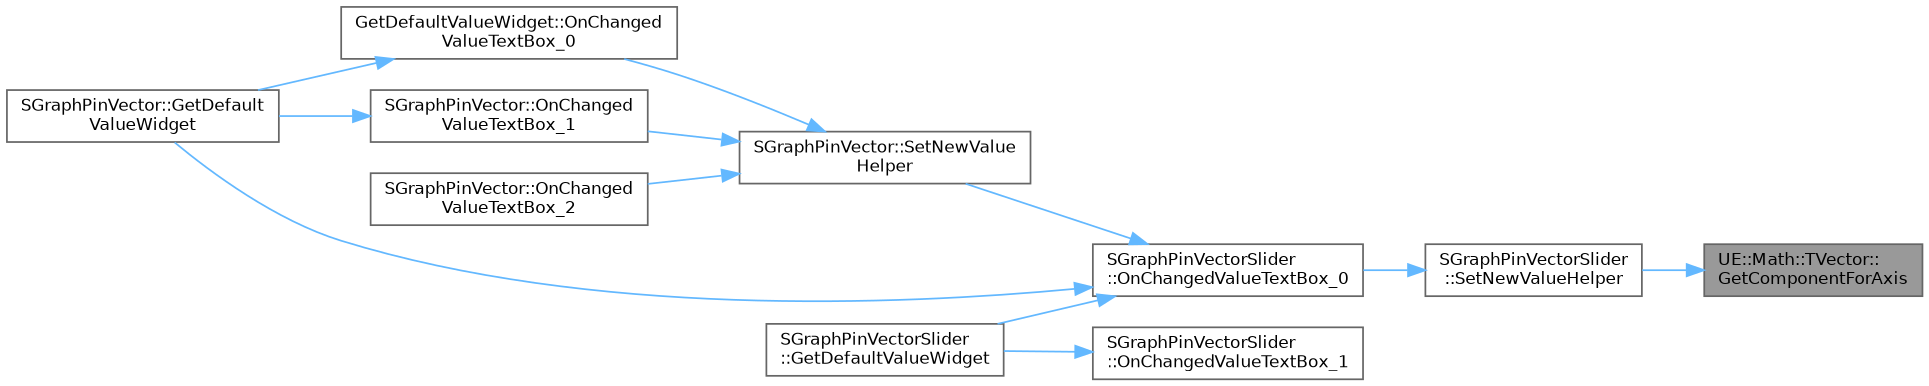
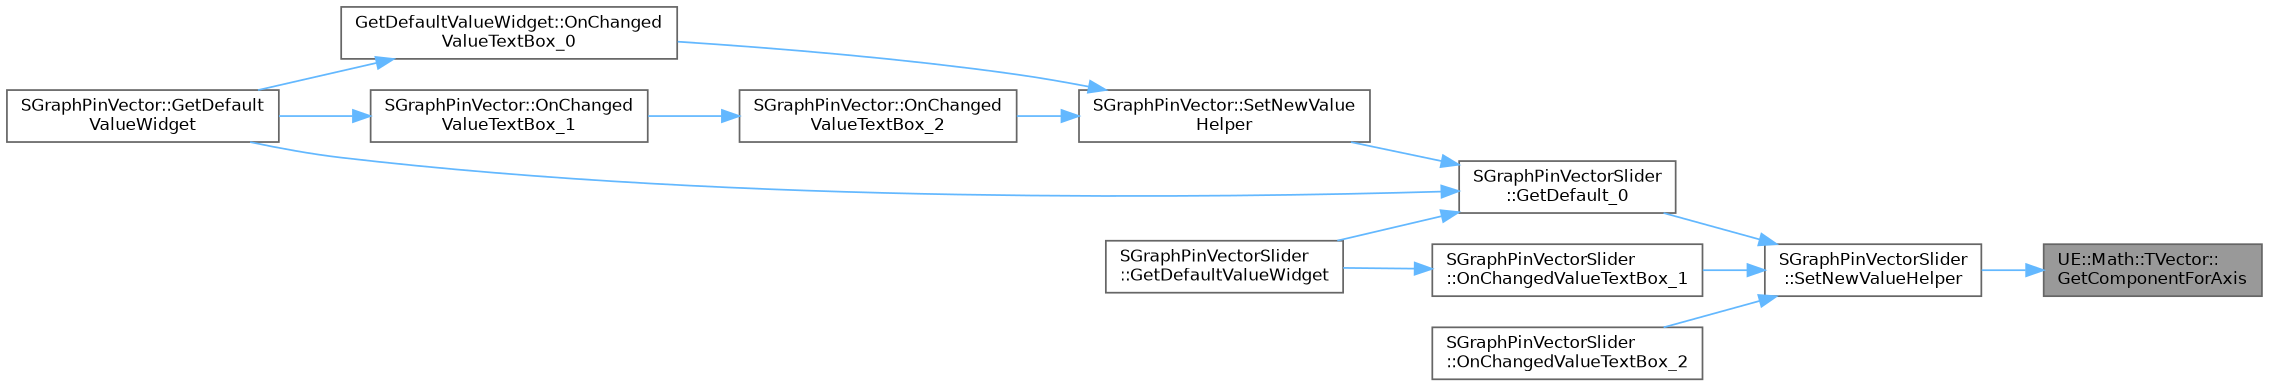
(685, 135) -> (685, 116)
(1228, 270) -> (1567, 187)
none -> (1725, 270)
none -> (1567, 353)
